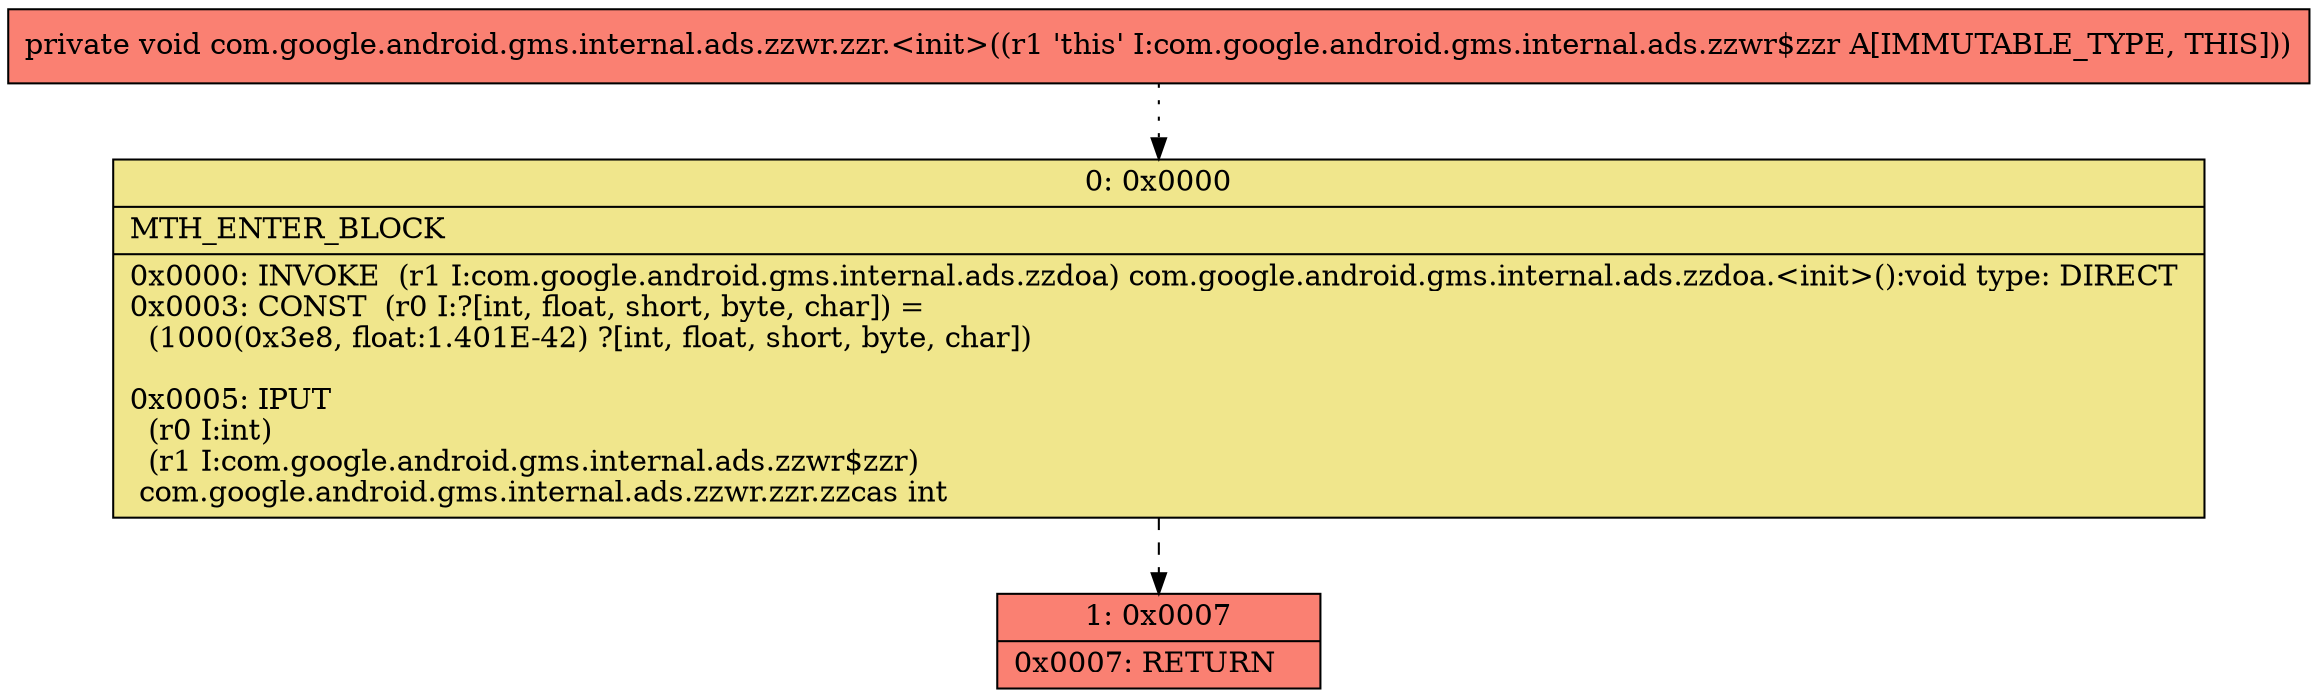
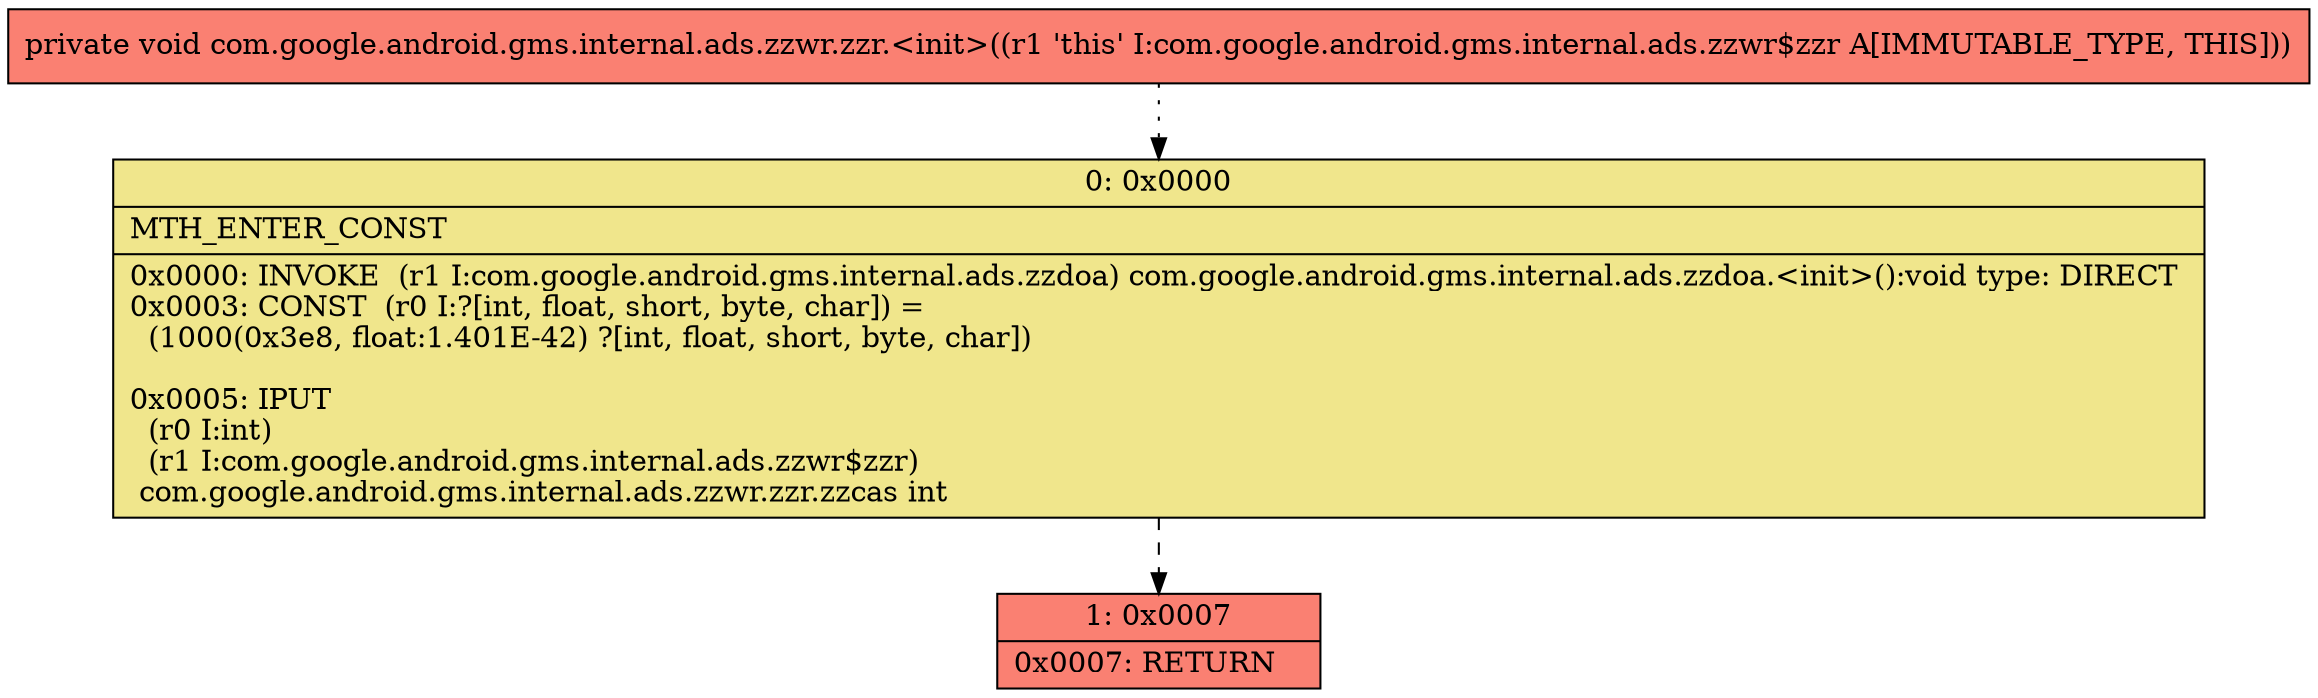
(288, 230) -> (288, 230)
